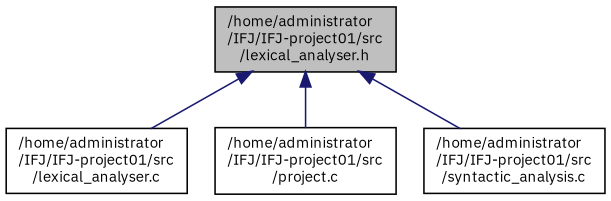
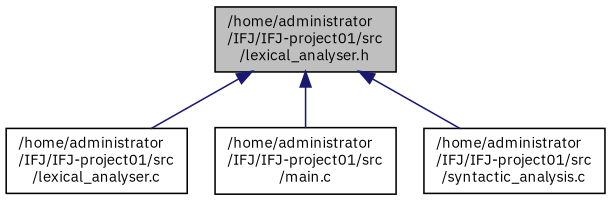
(306, 161) -> (306, 161)
